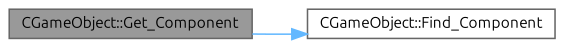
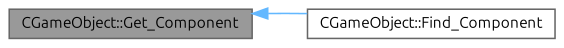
(272, 34) -> (288, 13)
